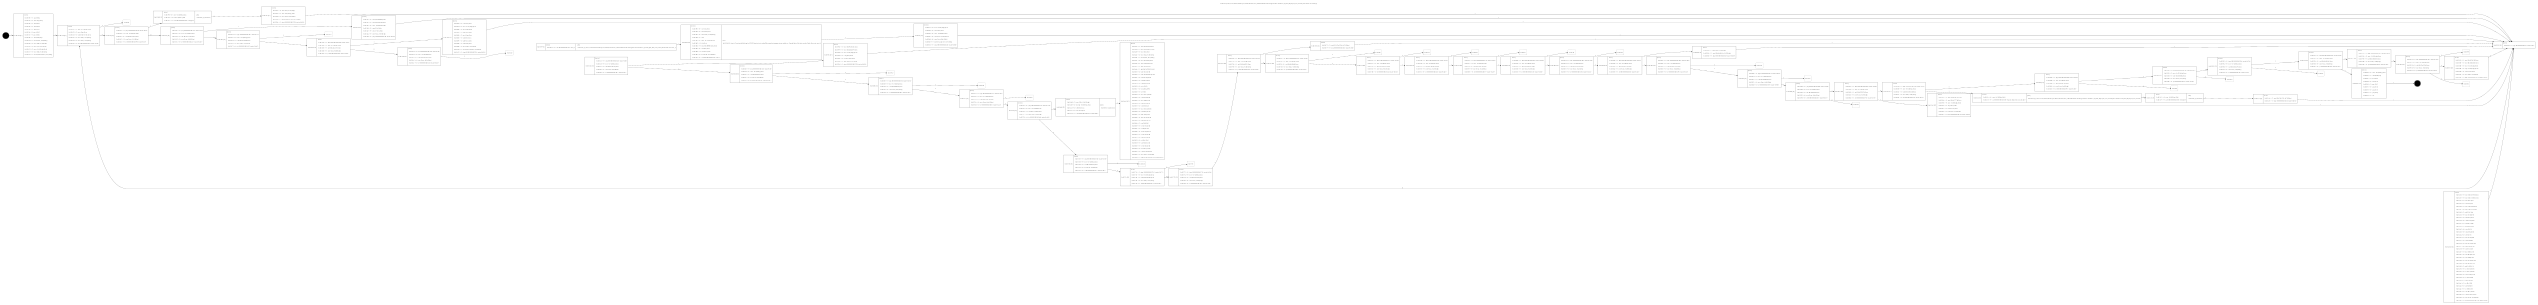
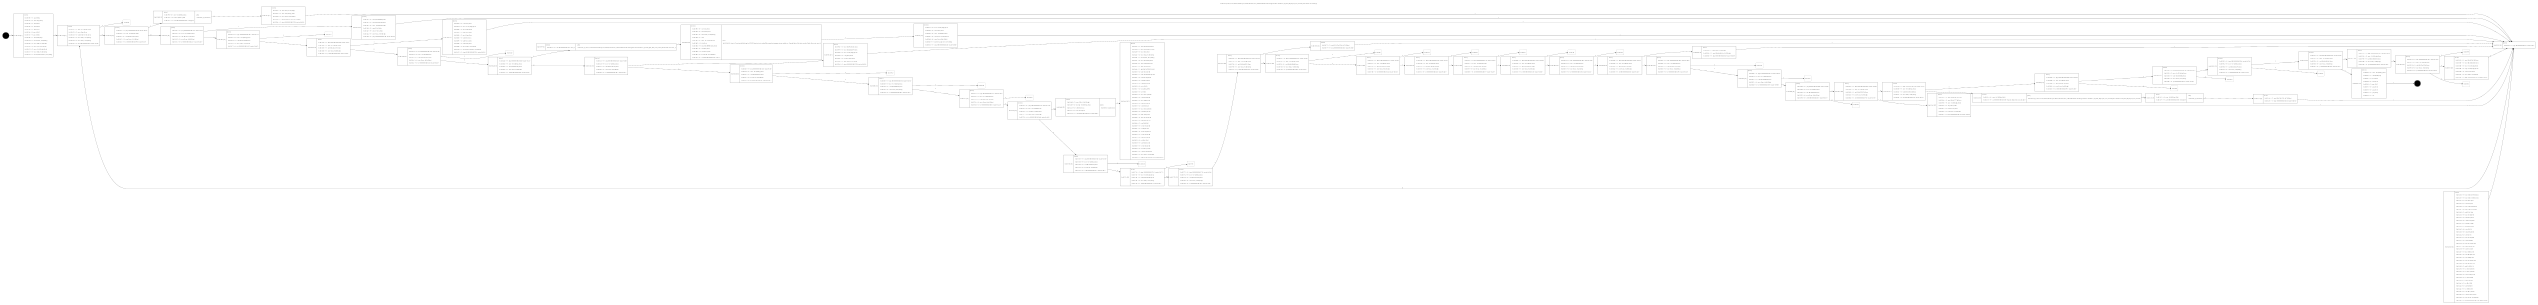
none -> (510, 66)
